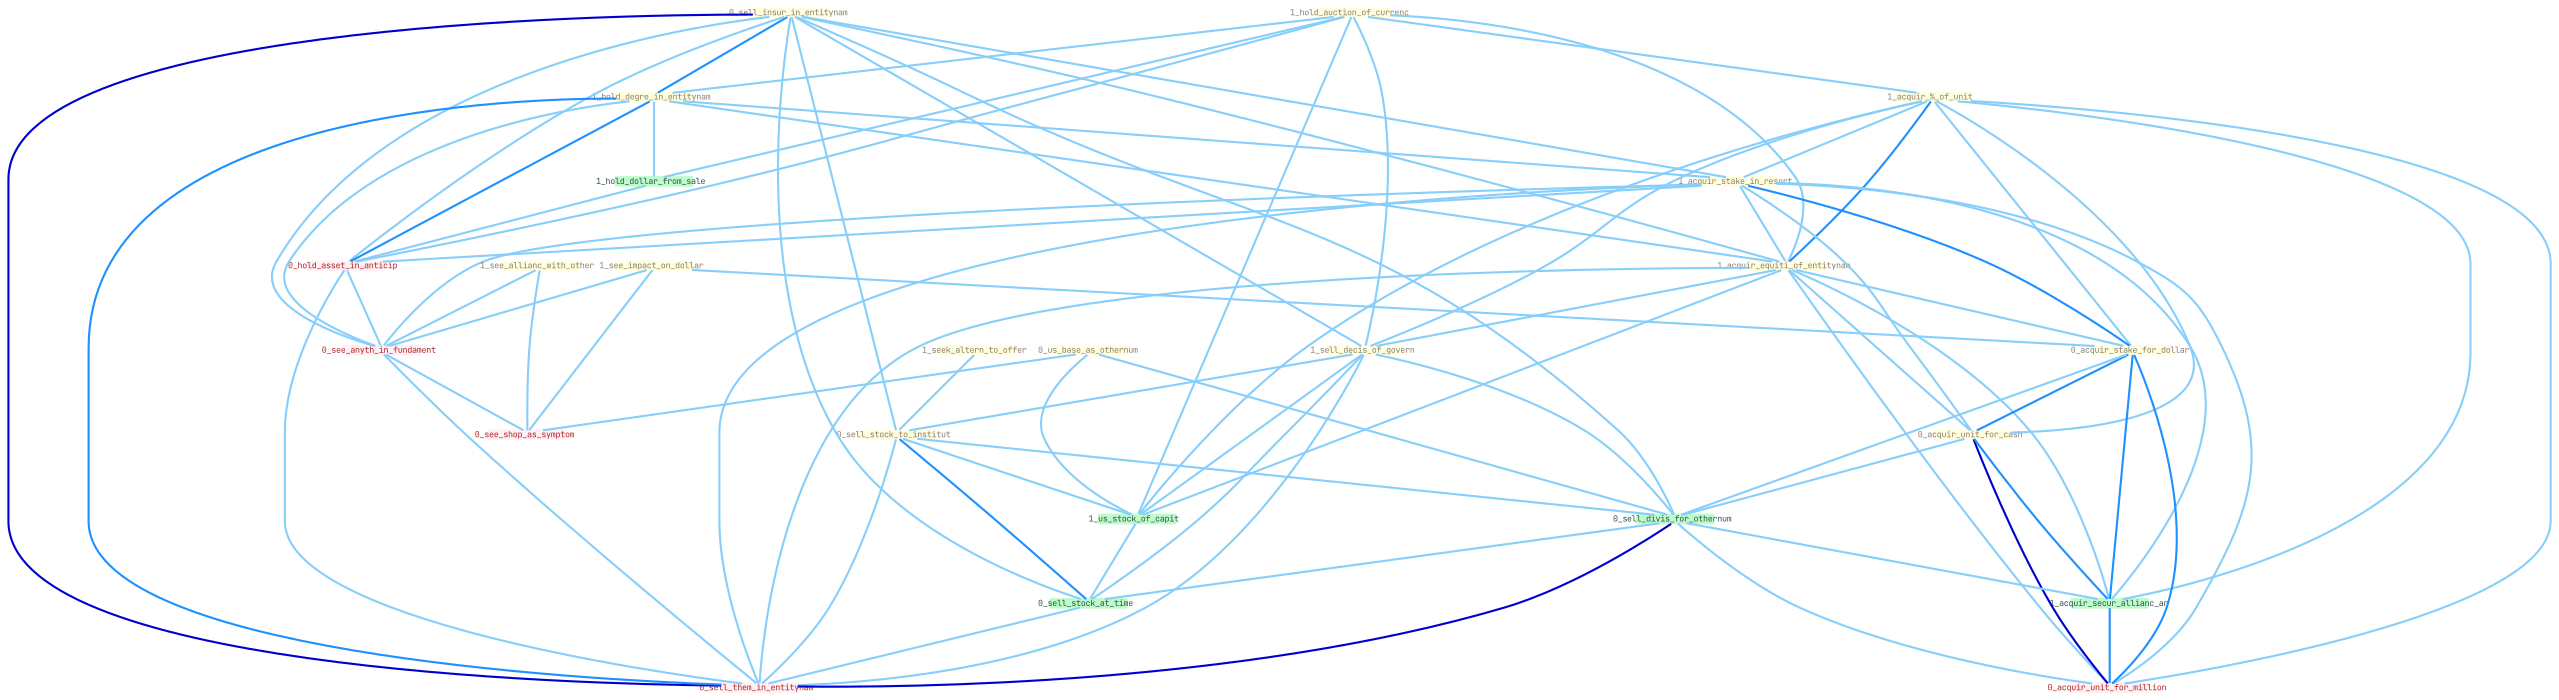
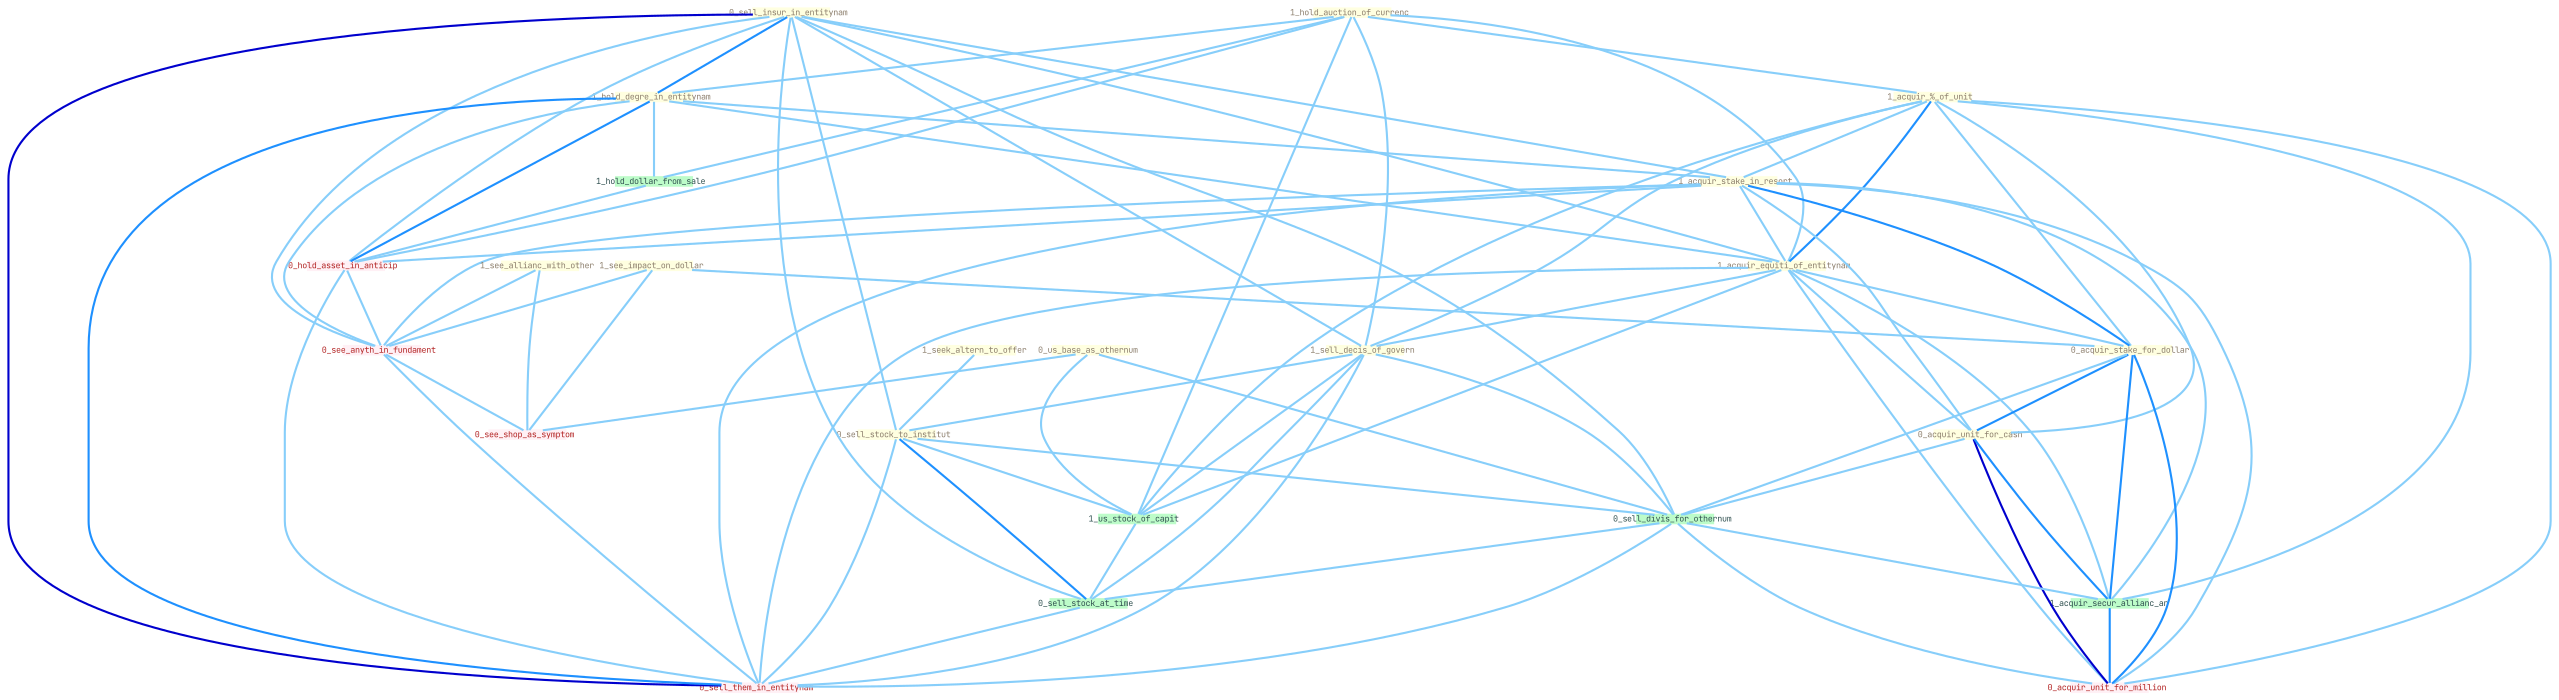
(1247, 660) -> (1247, 660)
